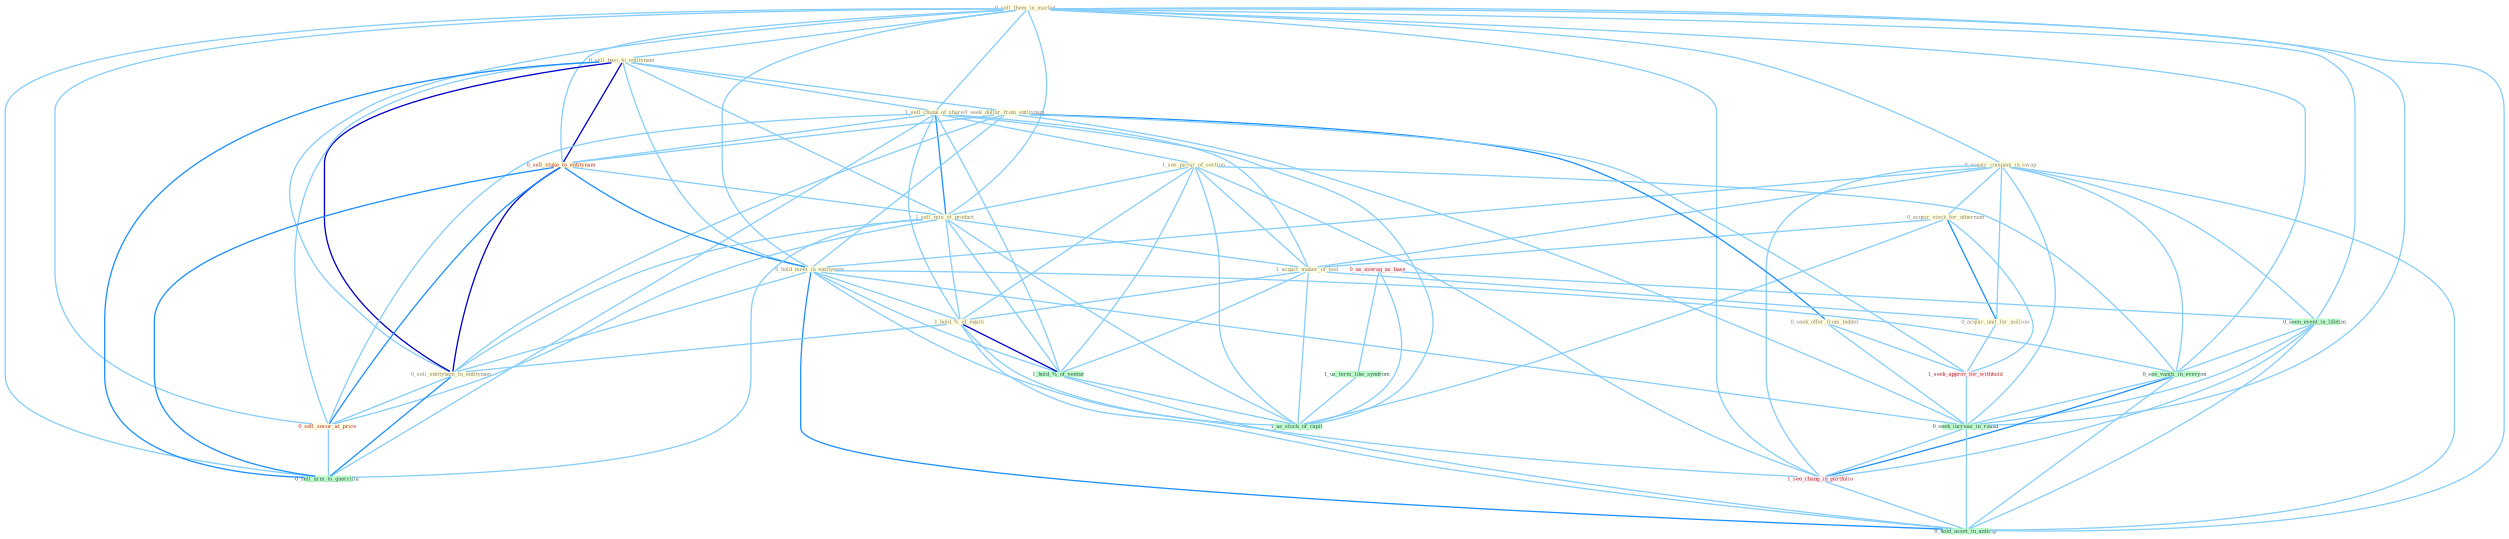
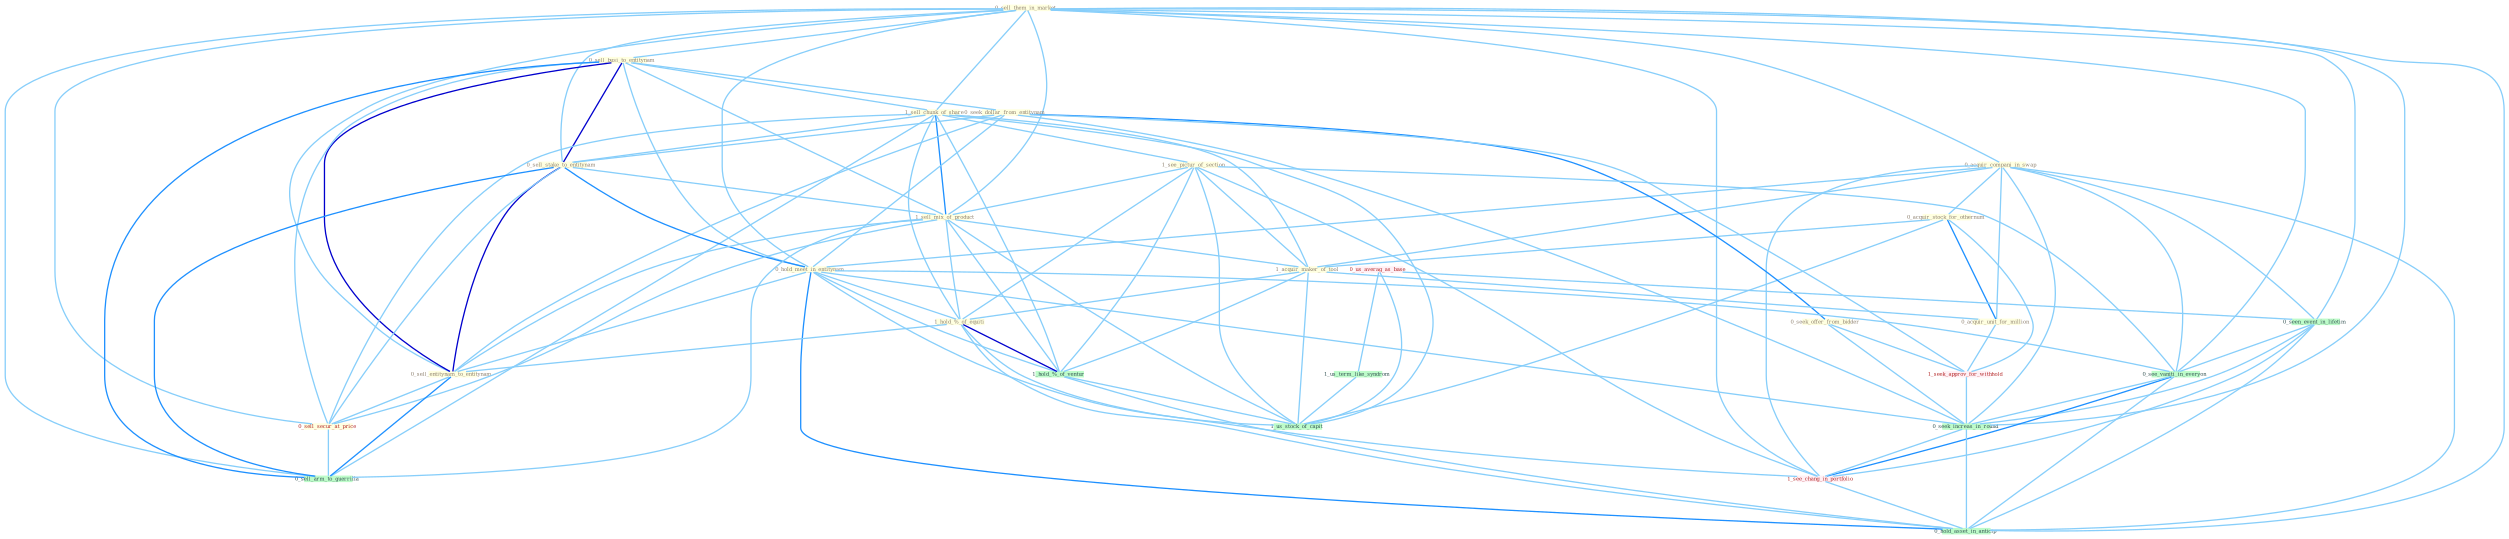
(563, 165) -> (563, 165)
(433, 284) -> (433, 284)
